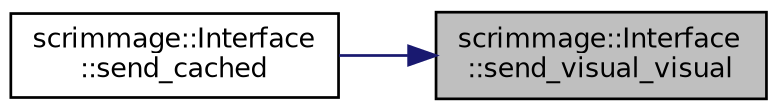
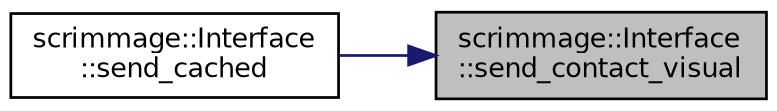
(601, 56) -> (601, 56)
